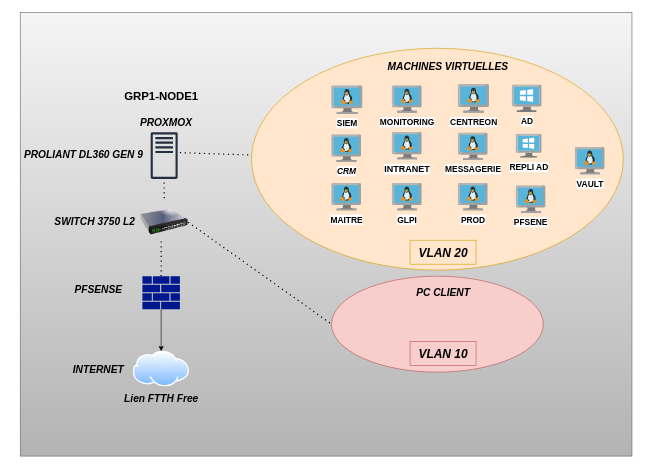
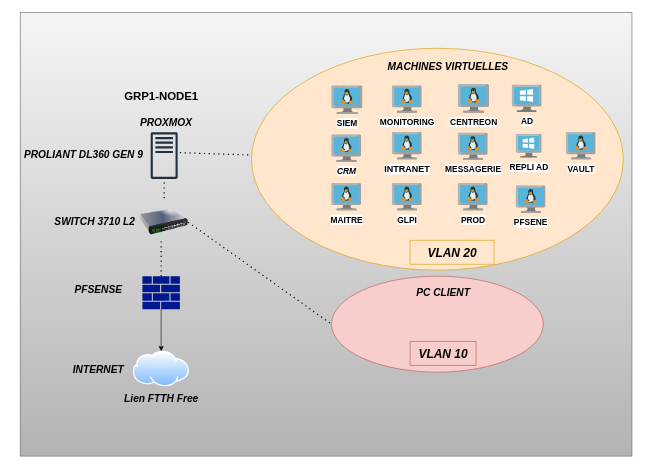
(590, 161) -> (581, 146)
(95, 222) -> (95, 222)
(443, 252) -> (452, 252)
